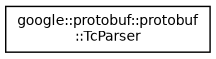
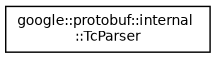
(108, 29) -> (108, 29)
